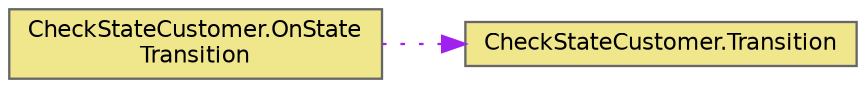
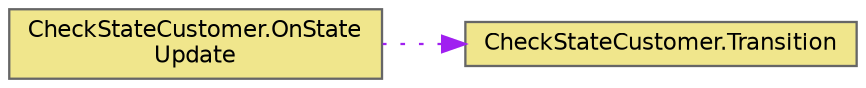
(196, 44) -> (196, 44)
